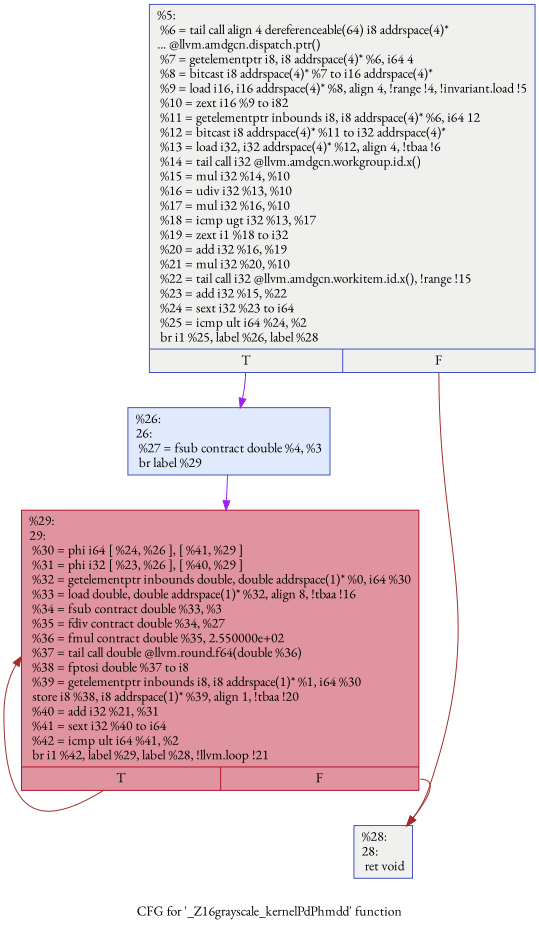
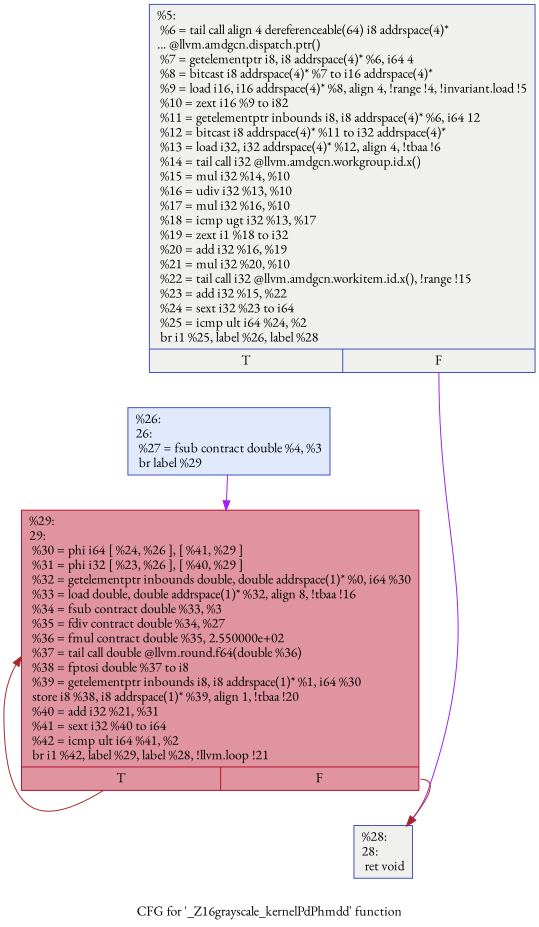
(245, 385) -> none
(457, 599) -> (457, 599)
